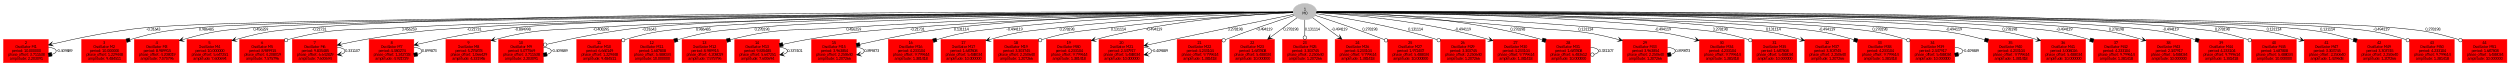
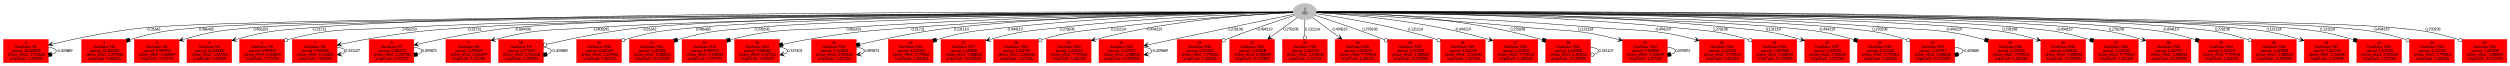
(1069, 47) -> (1069, 47)
